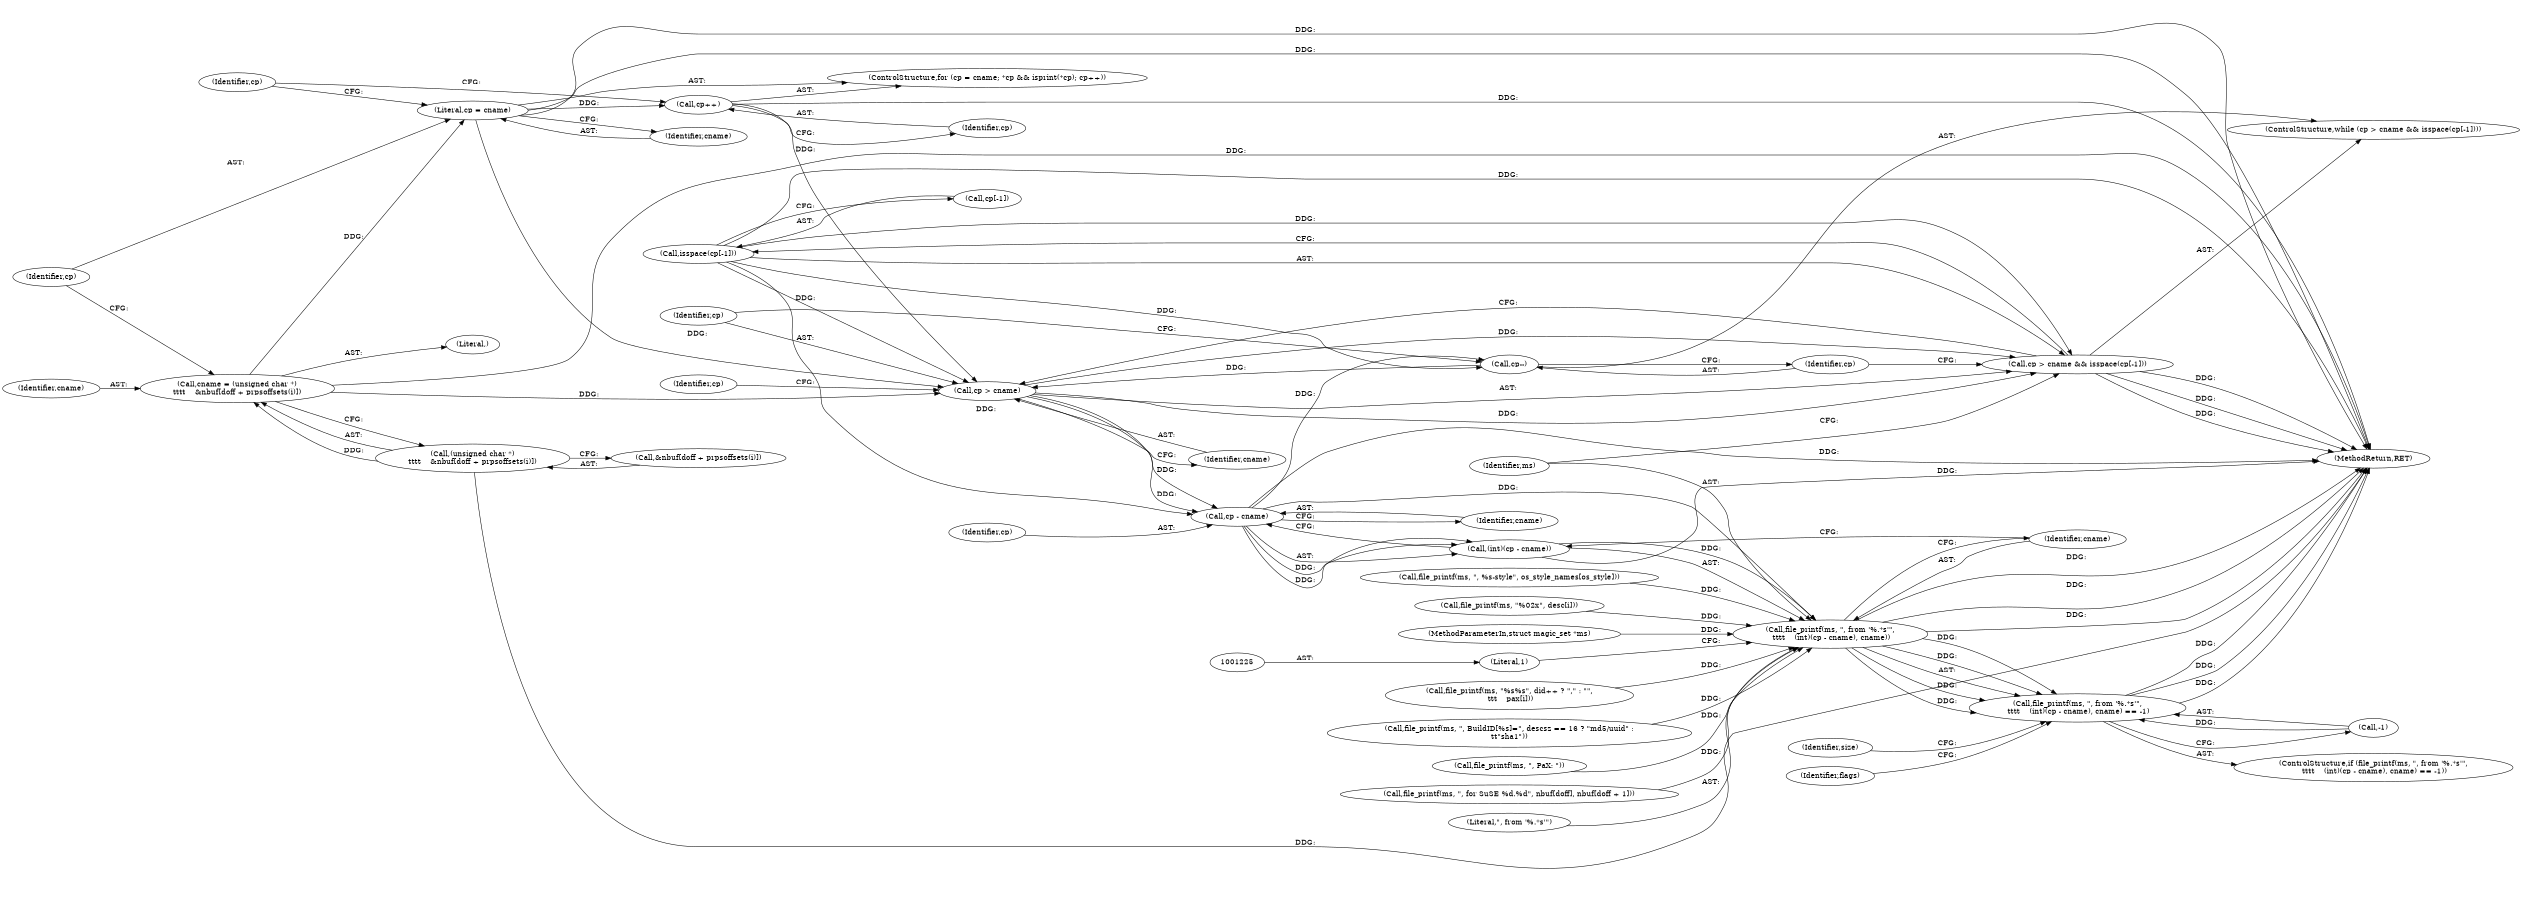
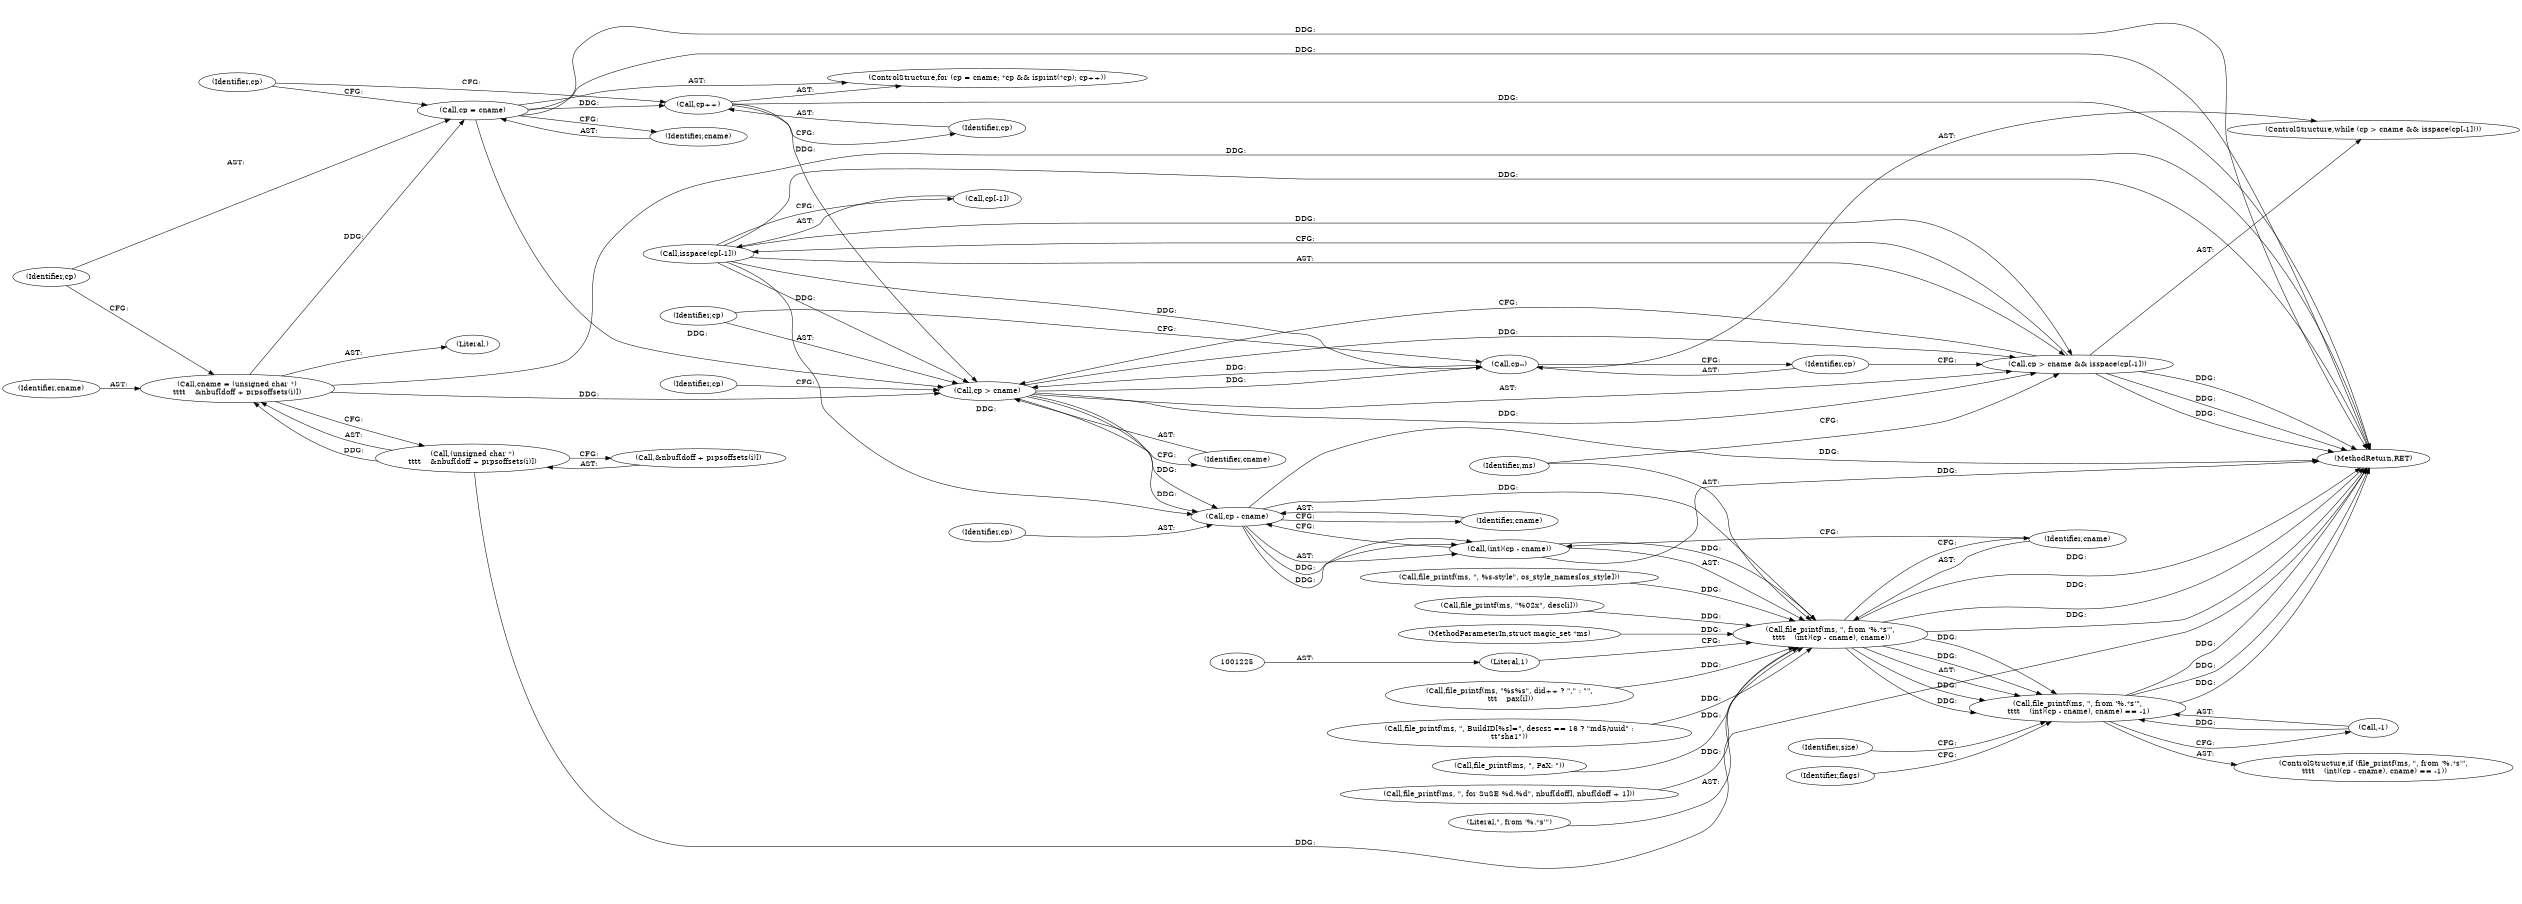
(473, 110) -> (473, 110)
(1329, 380) -> (1256, 386)
